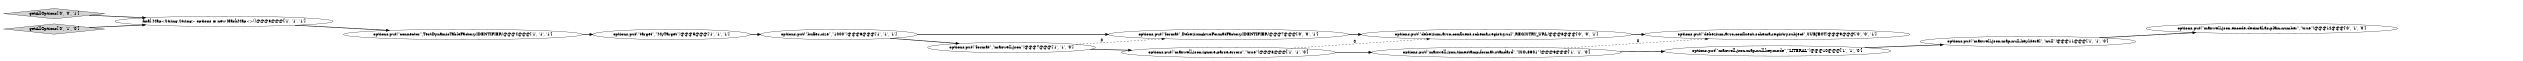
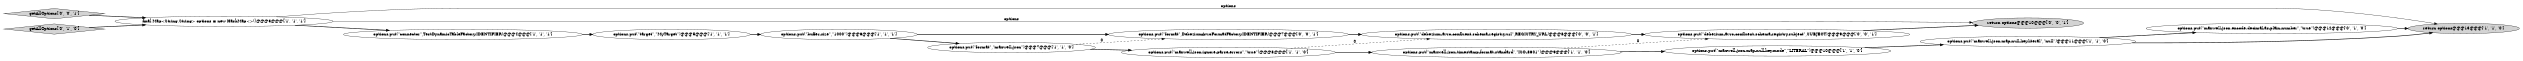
none -> (2028, 23)
none -> (2464, 28)
